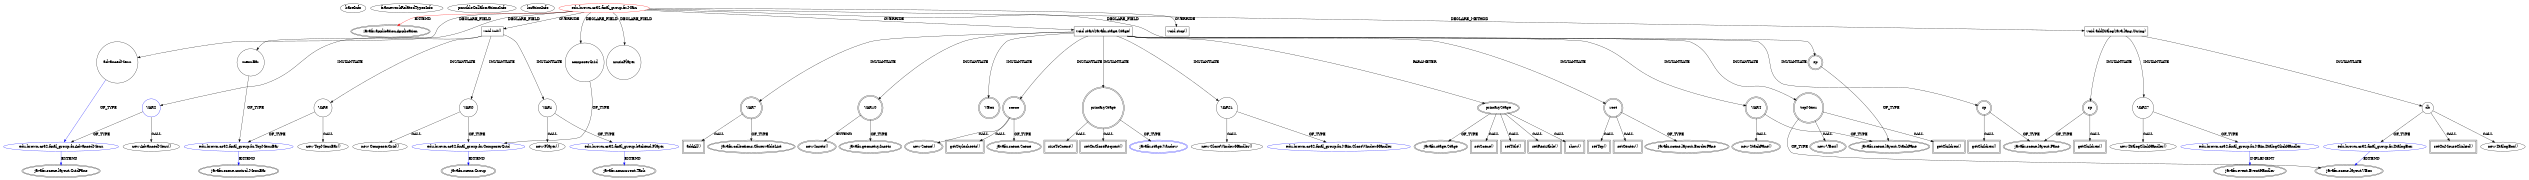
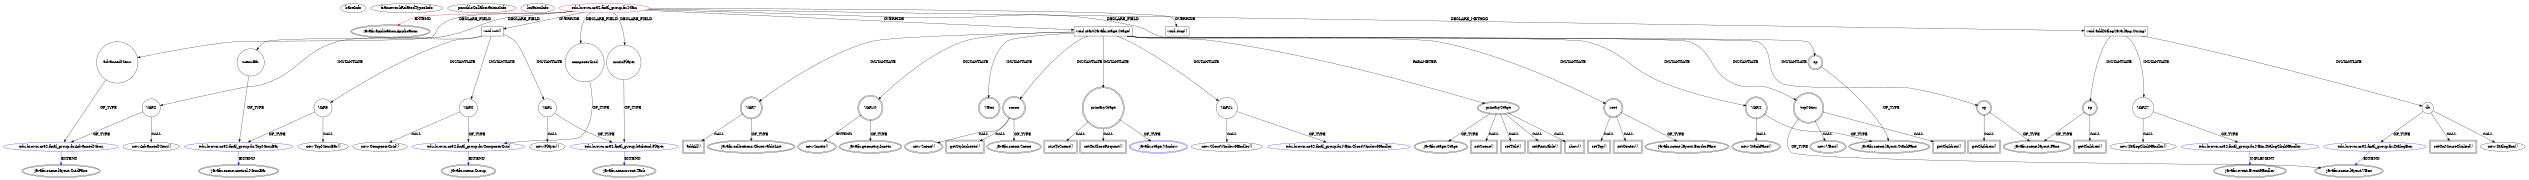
(151, 108) -> (151, 108)
(86, 110) -> (86, 110)
none -> (624, 110)
